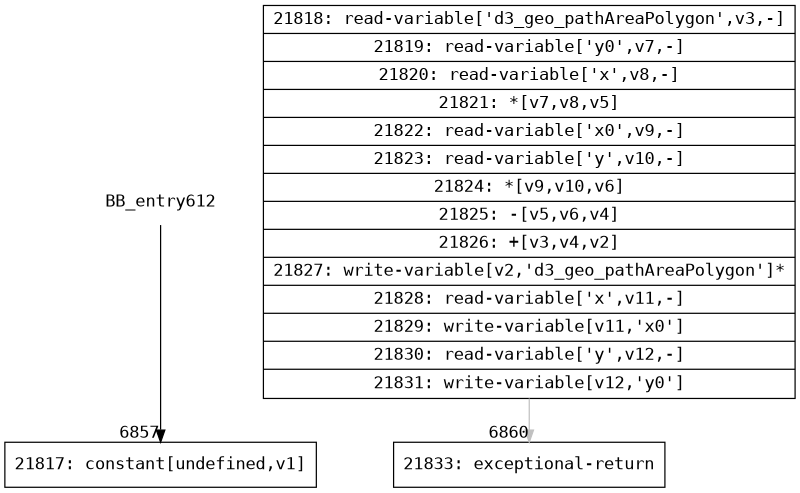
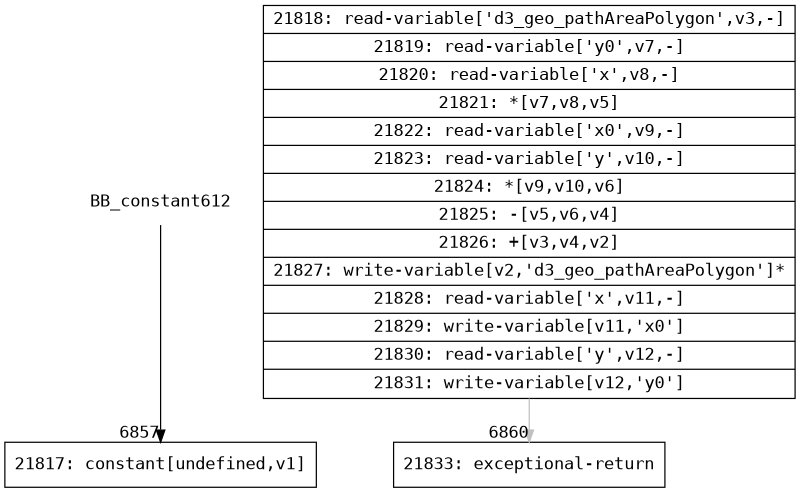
(161, 202) -> (161, 202)
